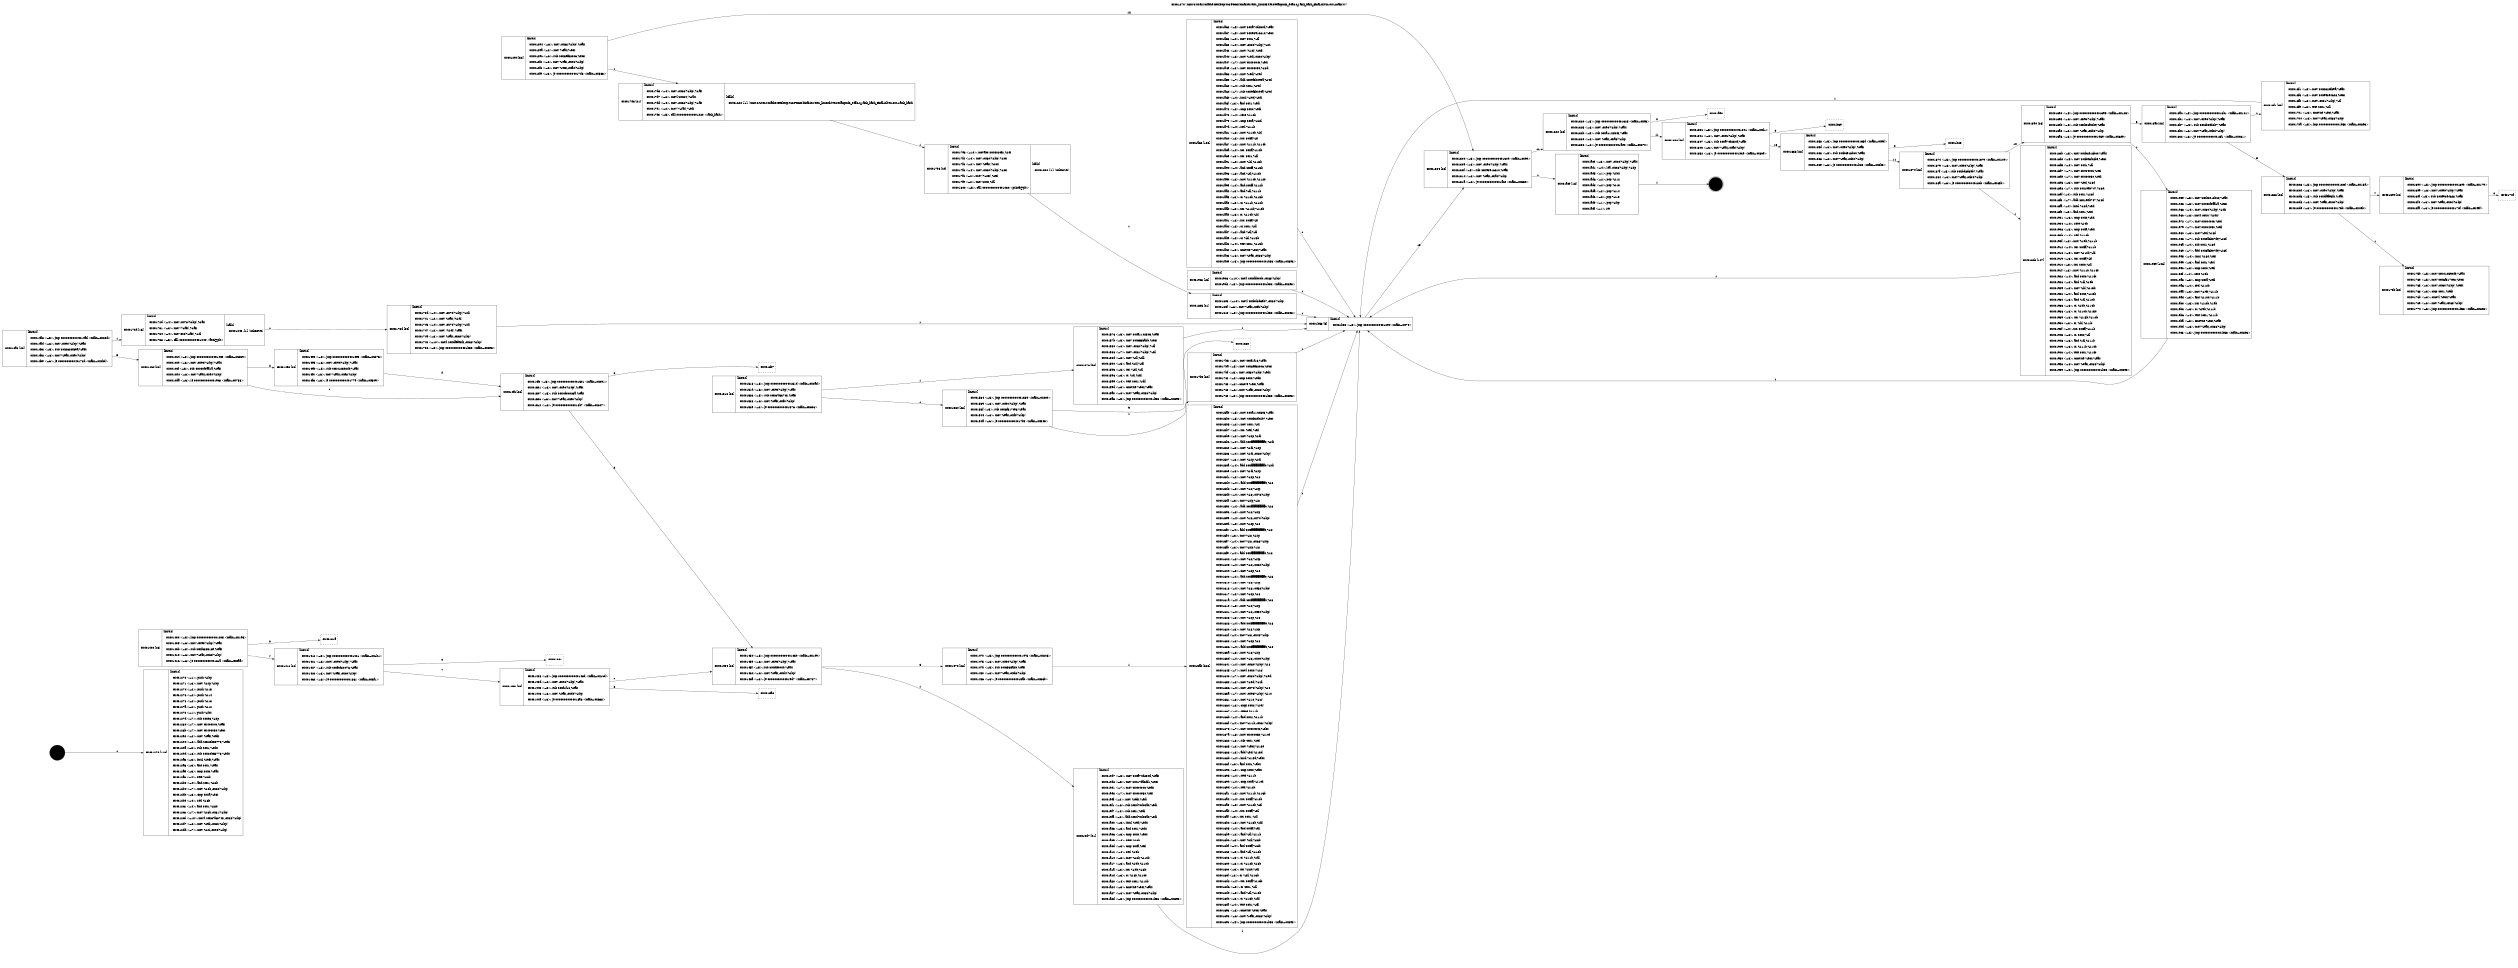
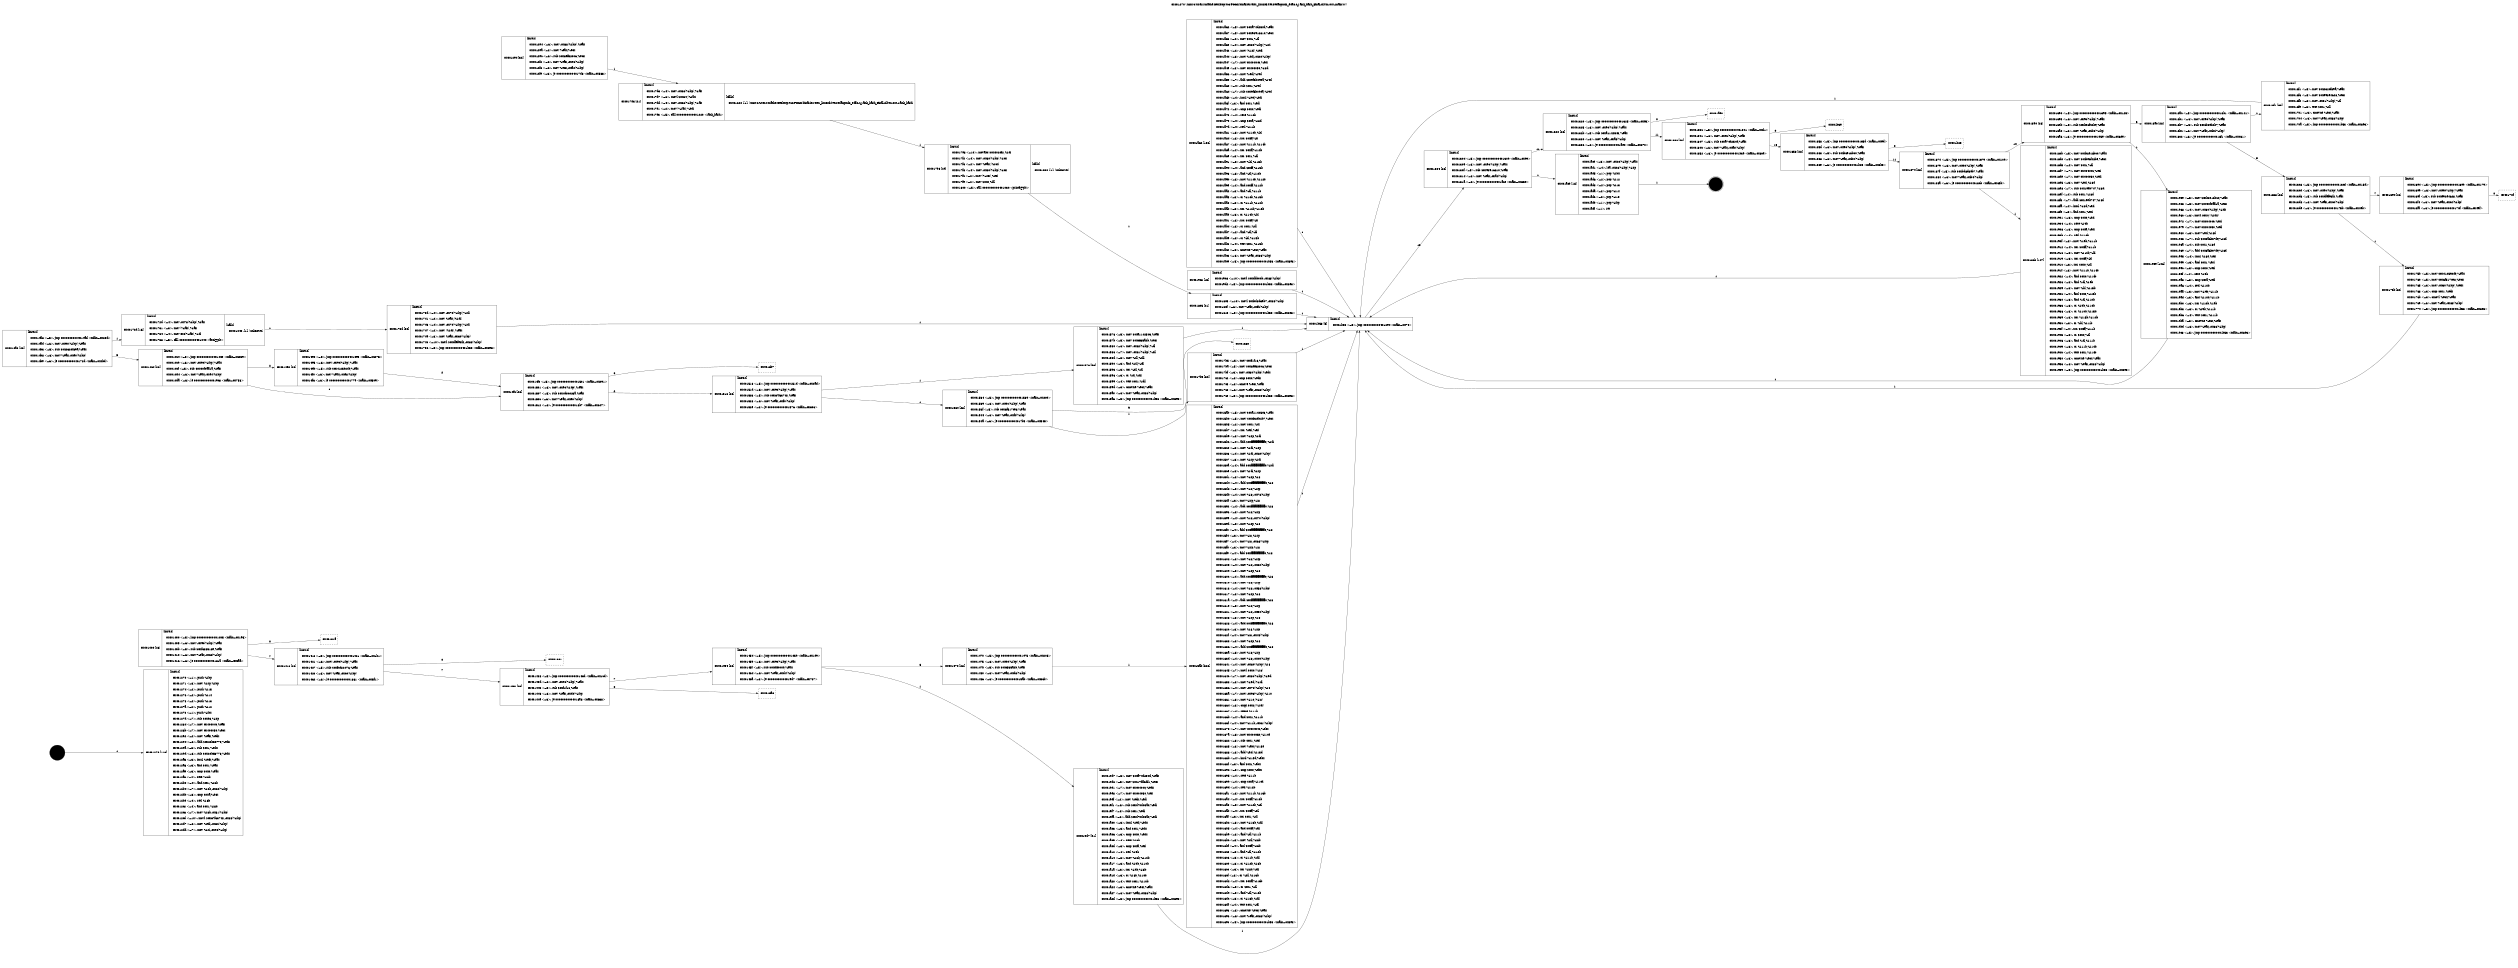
(1076, 14) -> none
none -> (1897, 388)
(660, 529) -> (659, 393)
